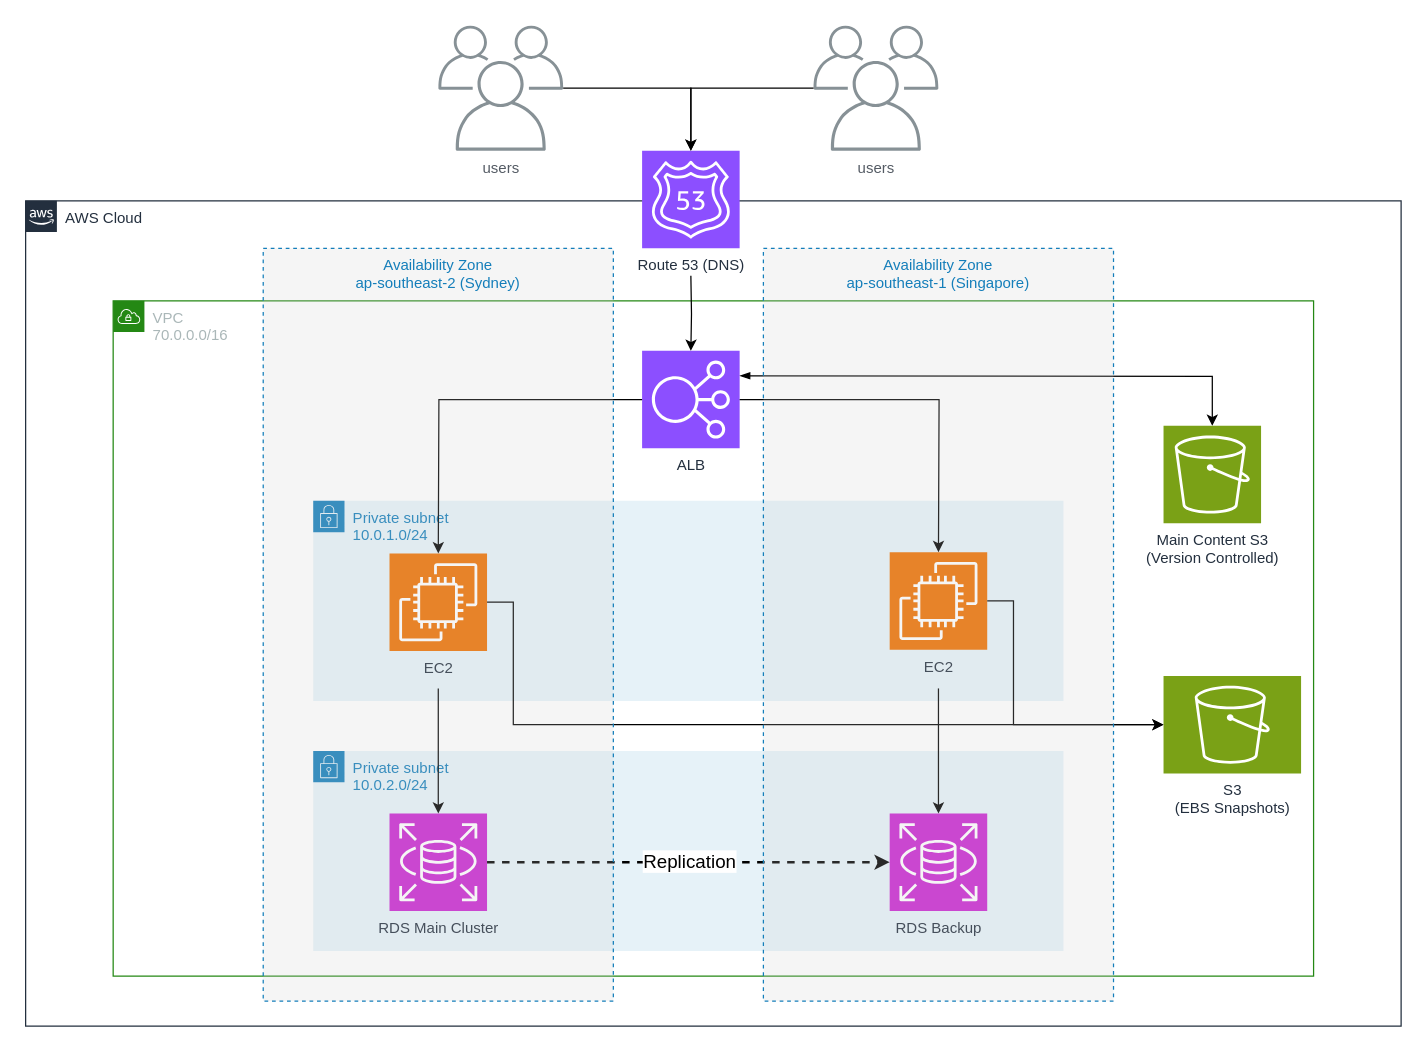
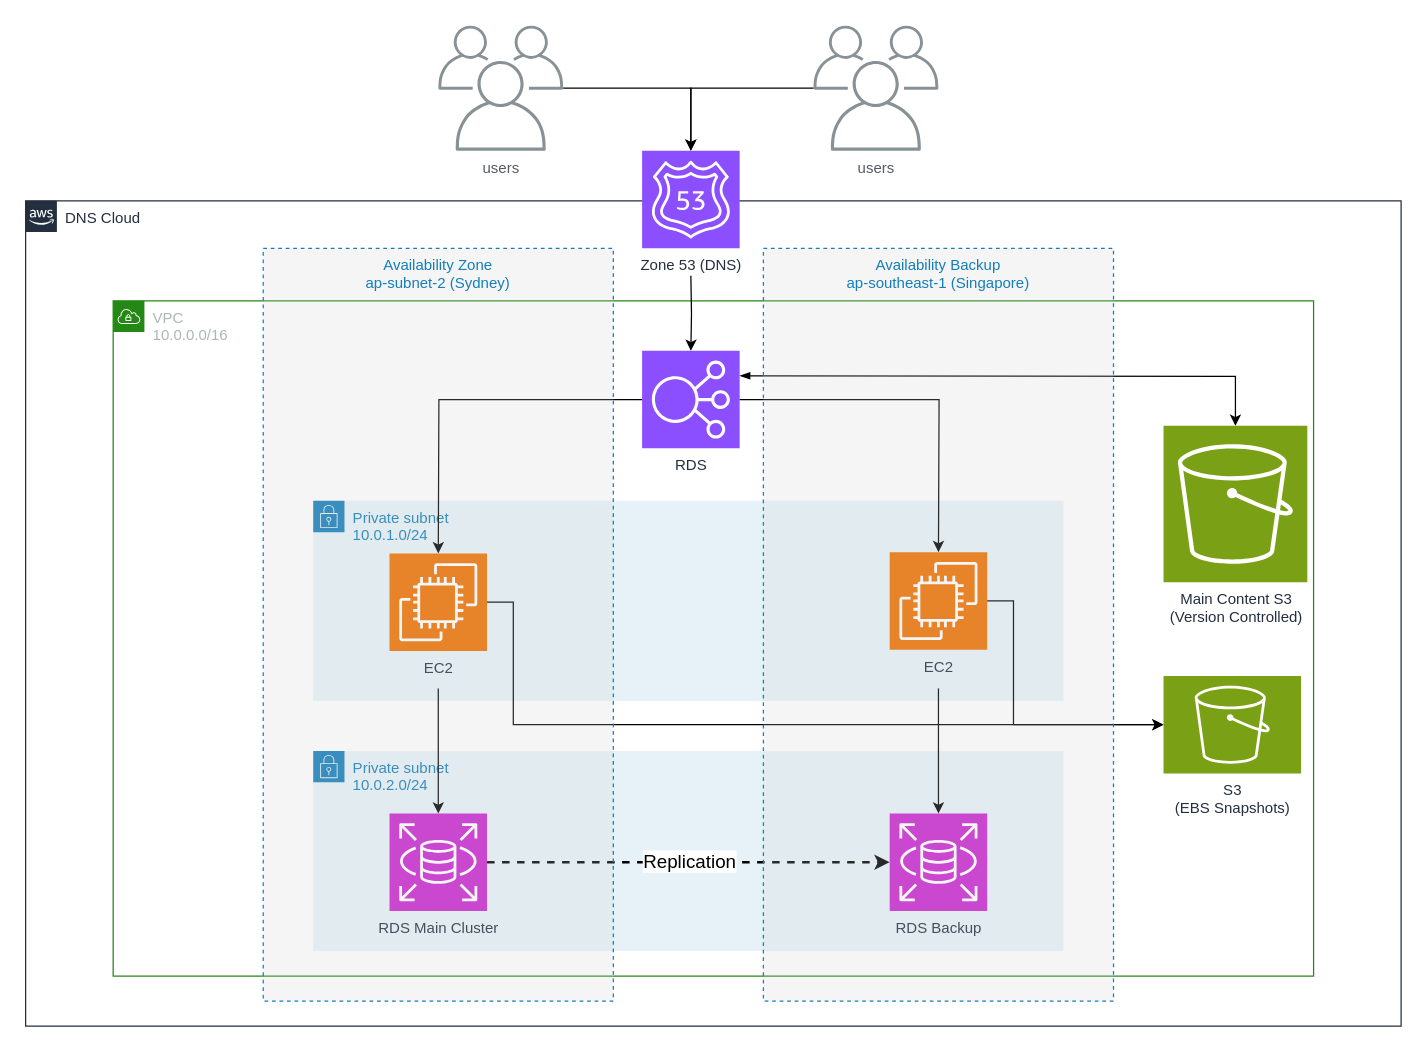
(100, 218) -> (100, 218)
(691, 266) -> (691, 266)
(438, 275) -> (438, 275)
(938, 275) -> (938, 275)
(193, 327) -> (193, 327)
(691, 466) -> (691, 466)
(1212, 474) -> (1235, 504)
